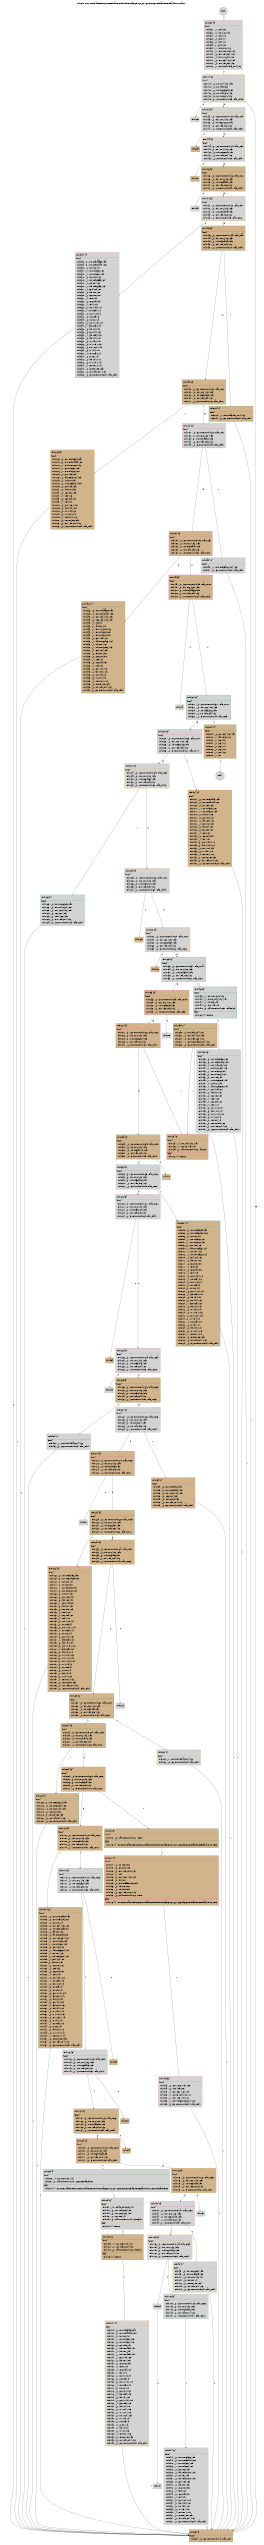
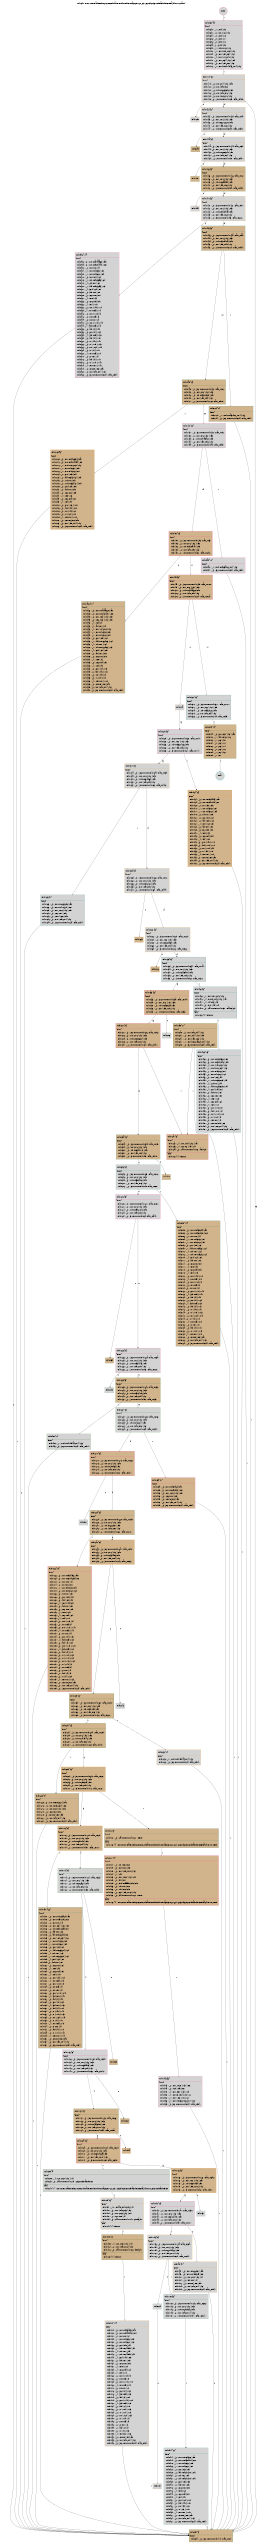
(194, 724) -> (180, 719)
